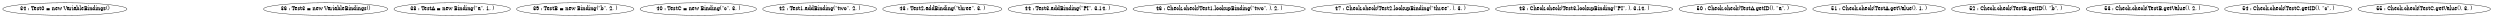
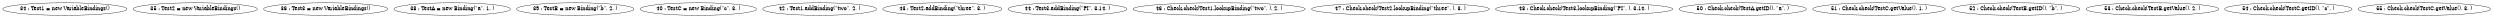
(65, 9) -> (65, 9)
none -> (195, 9)
(1879, 9) -> (1879, 9)
